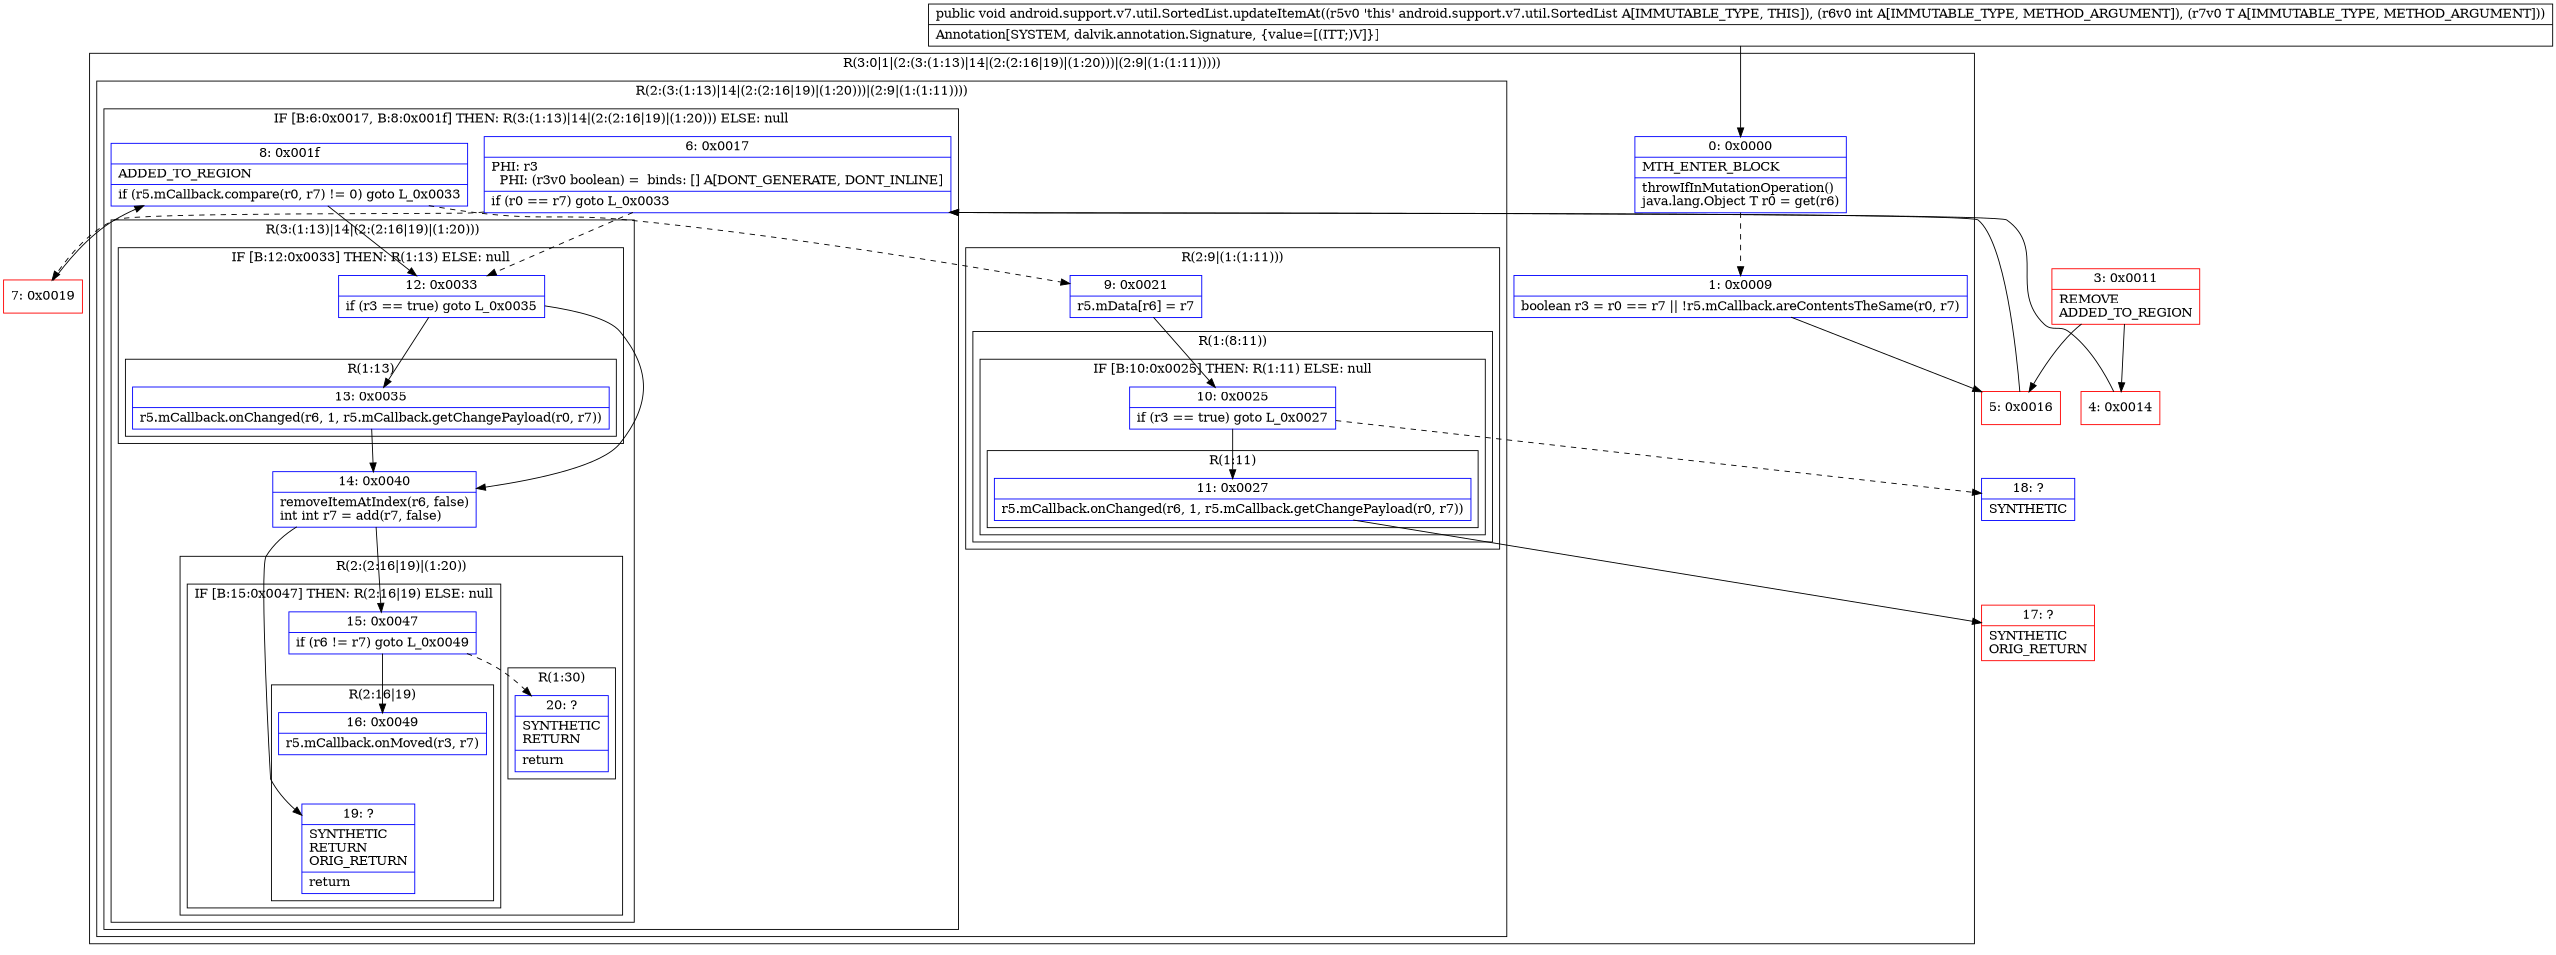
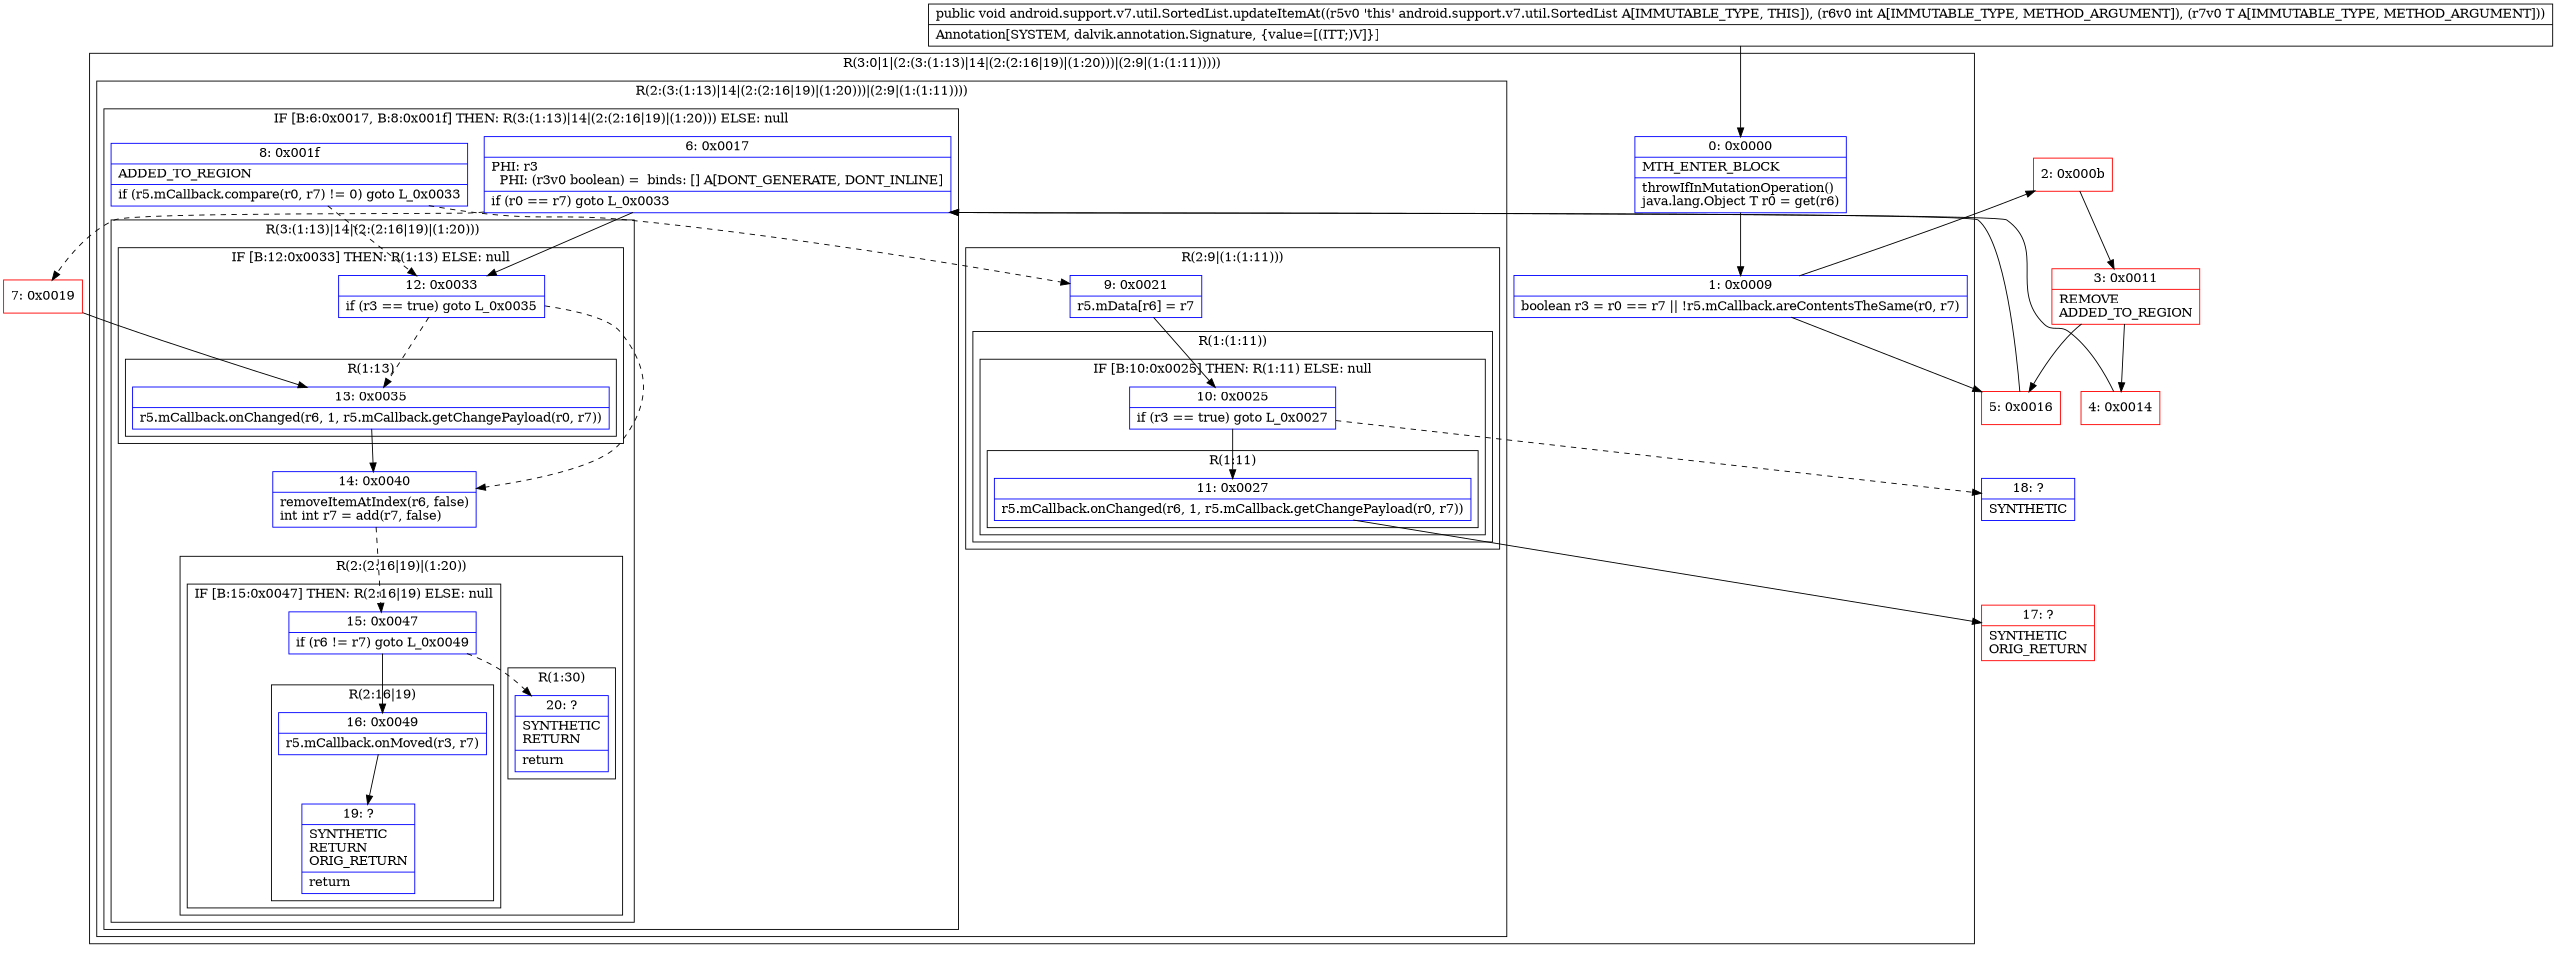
none -> (2073, 175)
(369, 238) -> (369, 238)
(90, 239) -> (190, 350)
(1741, 240) -> (1741, 240)
(564, 242) -> (564, 242)
(1233, 342) -> (1233, 342)
(409, 349) -> (409, 349)
(642, 401) -> (642, 401)
(378, 565) -> (378, 565)
(265, 666) -> (374, 775)
